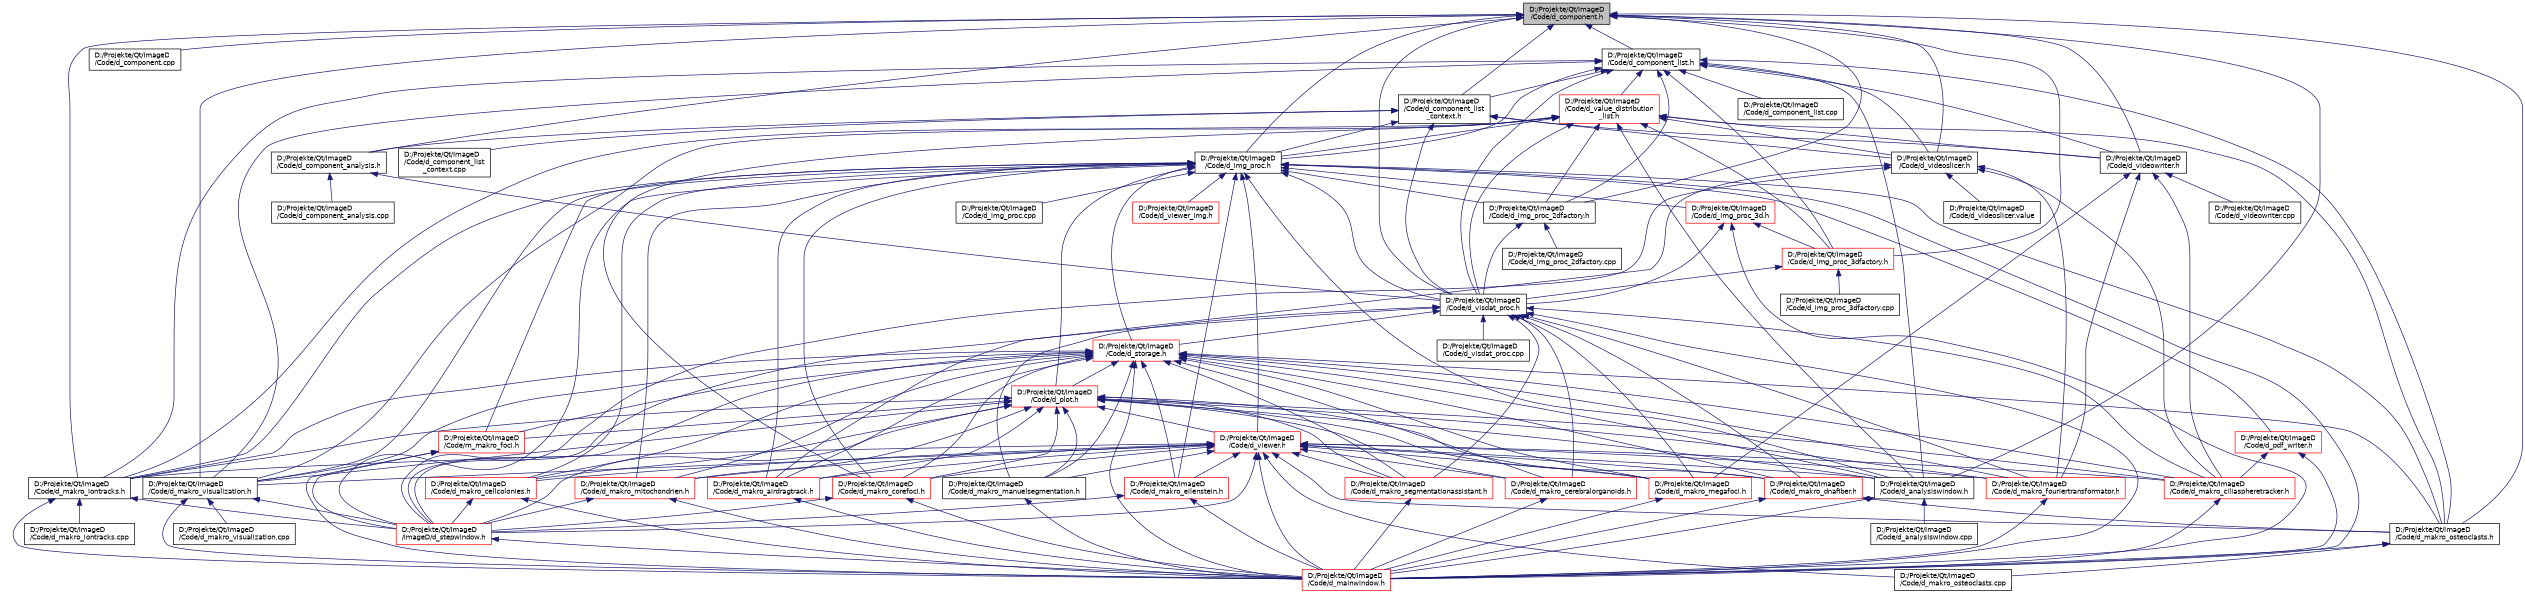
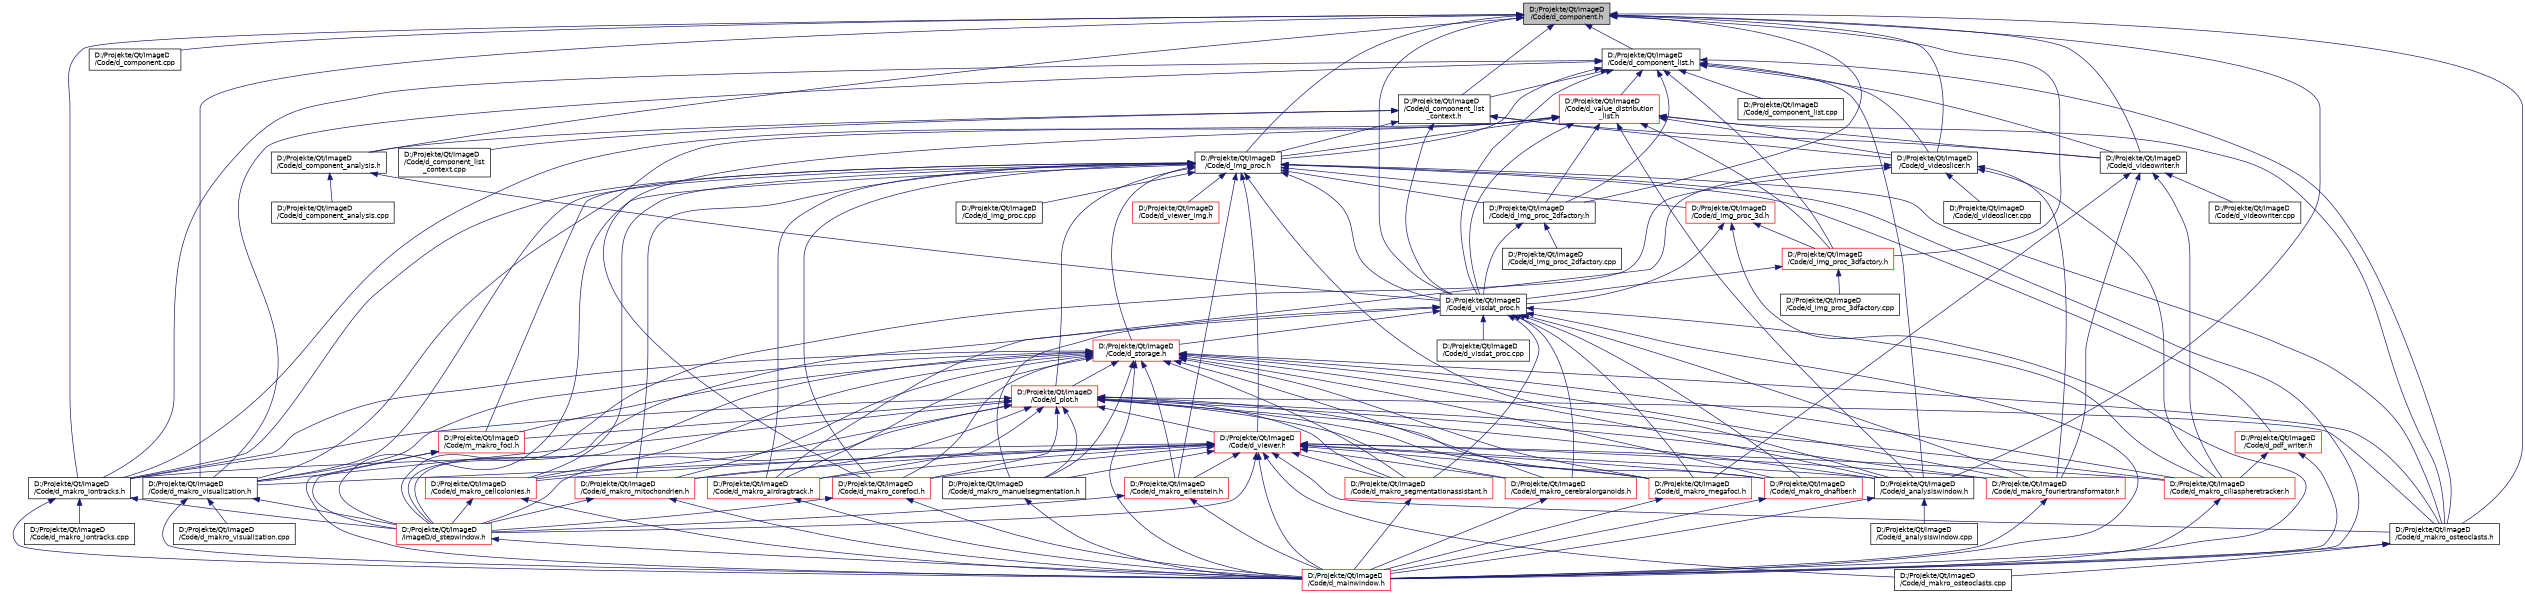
(1992, 213) -> (1992, 213)
(2129, 521) -> (1787, 407)
